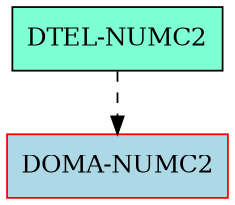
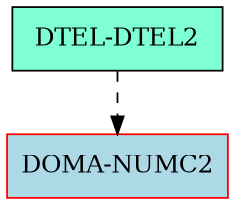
(117, 39) -> (117, 39)
